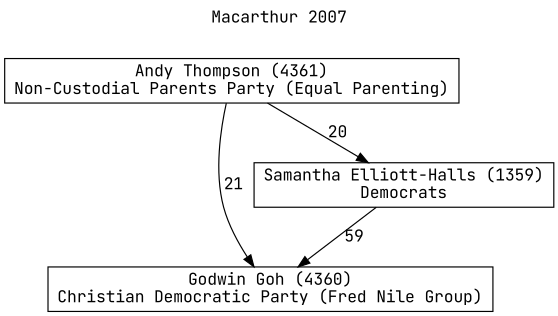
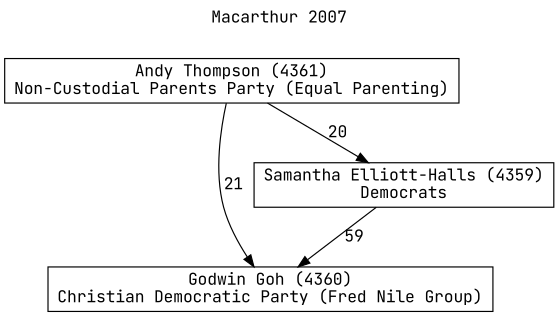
(404, 185) -> (404, 185)
